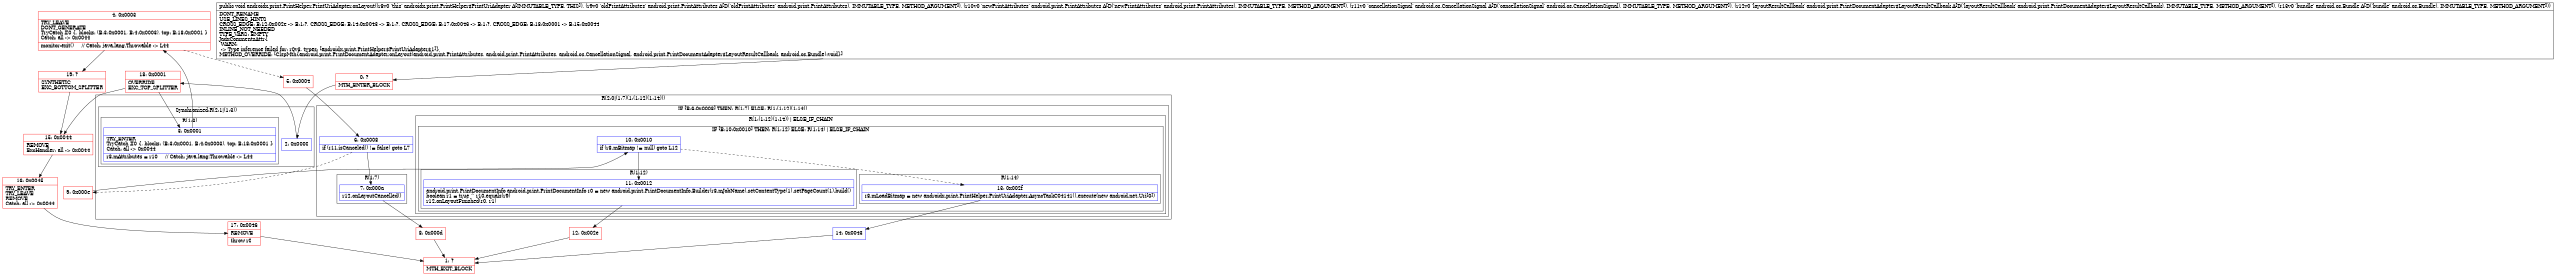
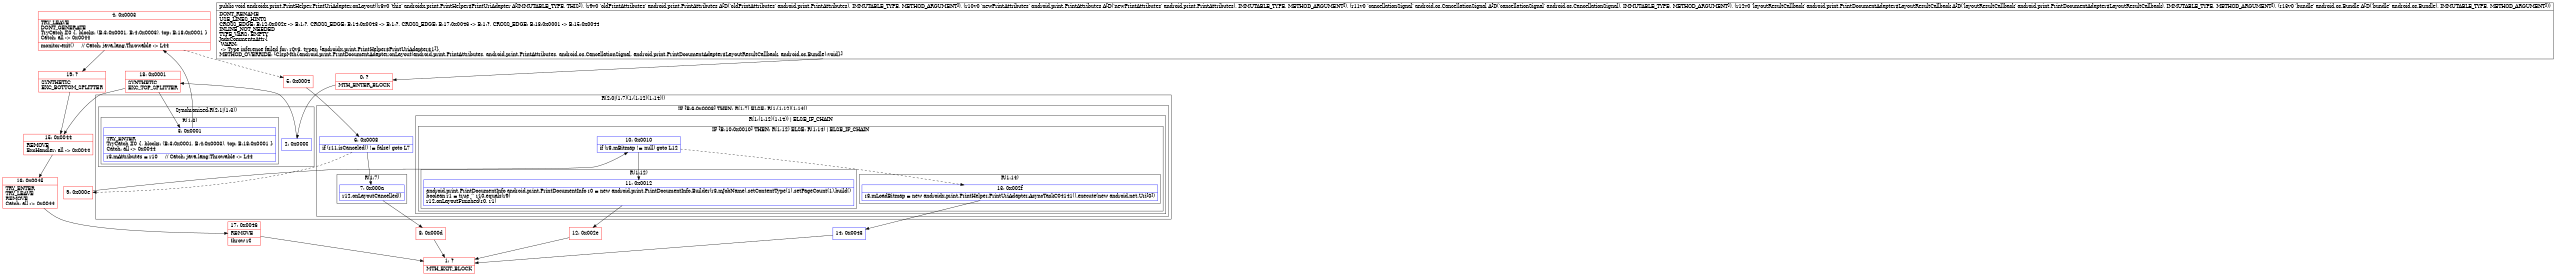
(141, 83) -> (143, 83)
